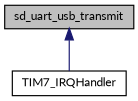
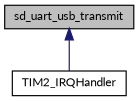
(69, 83) -> (69, 83)
